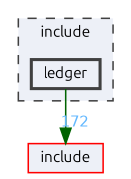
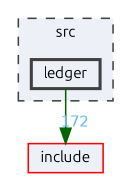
(66, 33) -> (66, 33)
